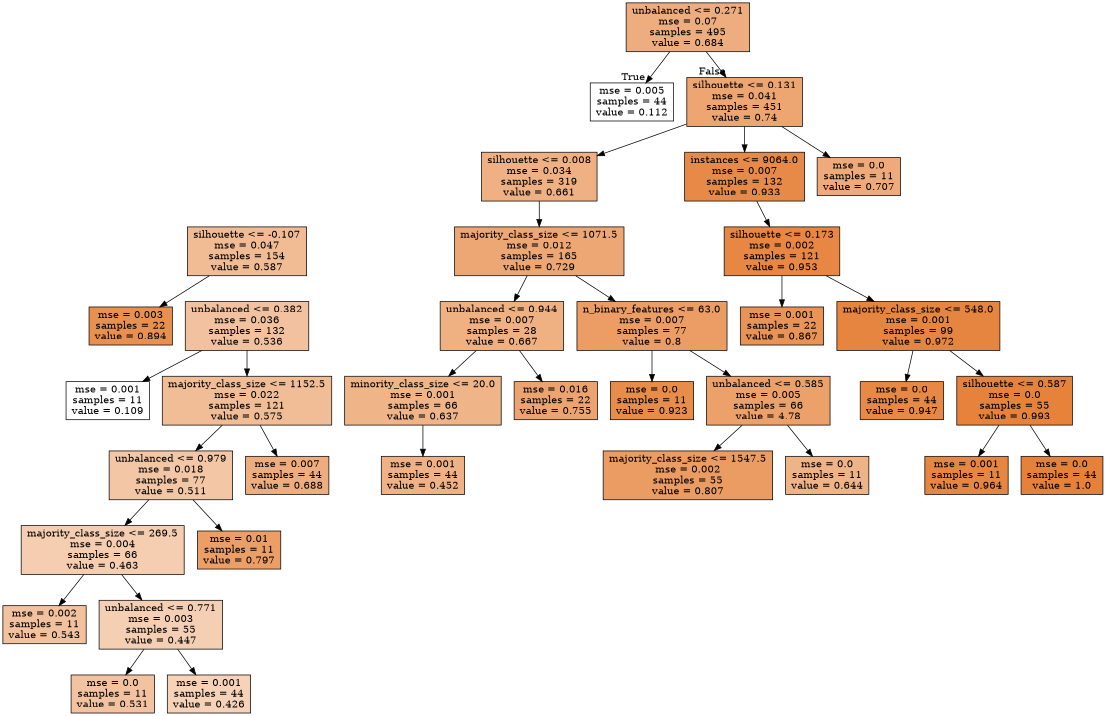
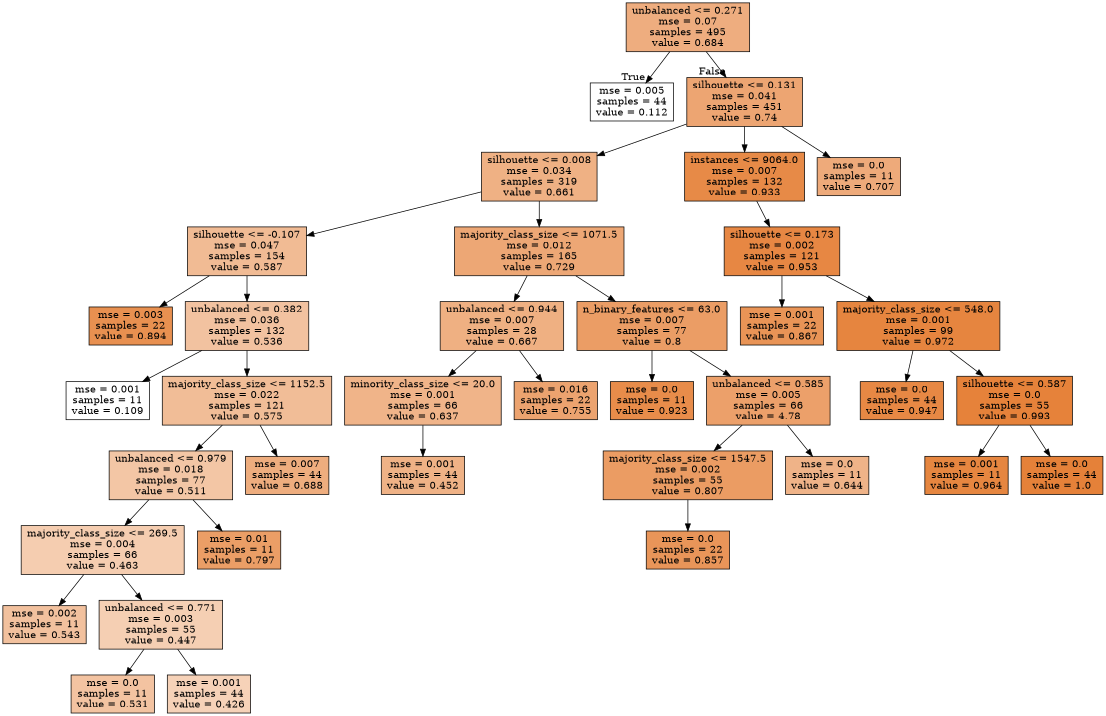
none -> (397, 213)
none -> (247, 285)
none -> (688, 550)
